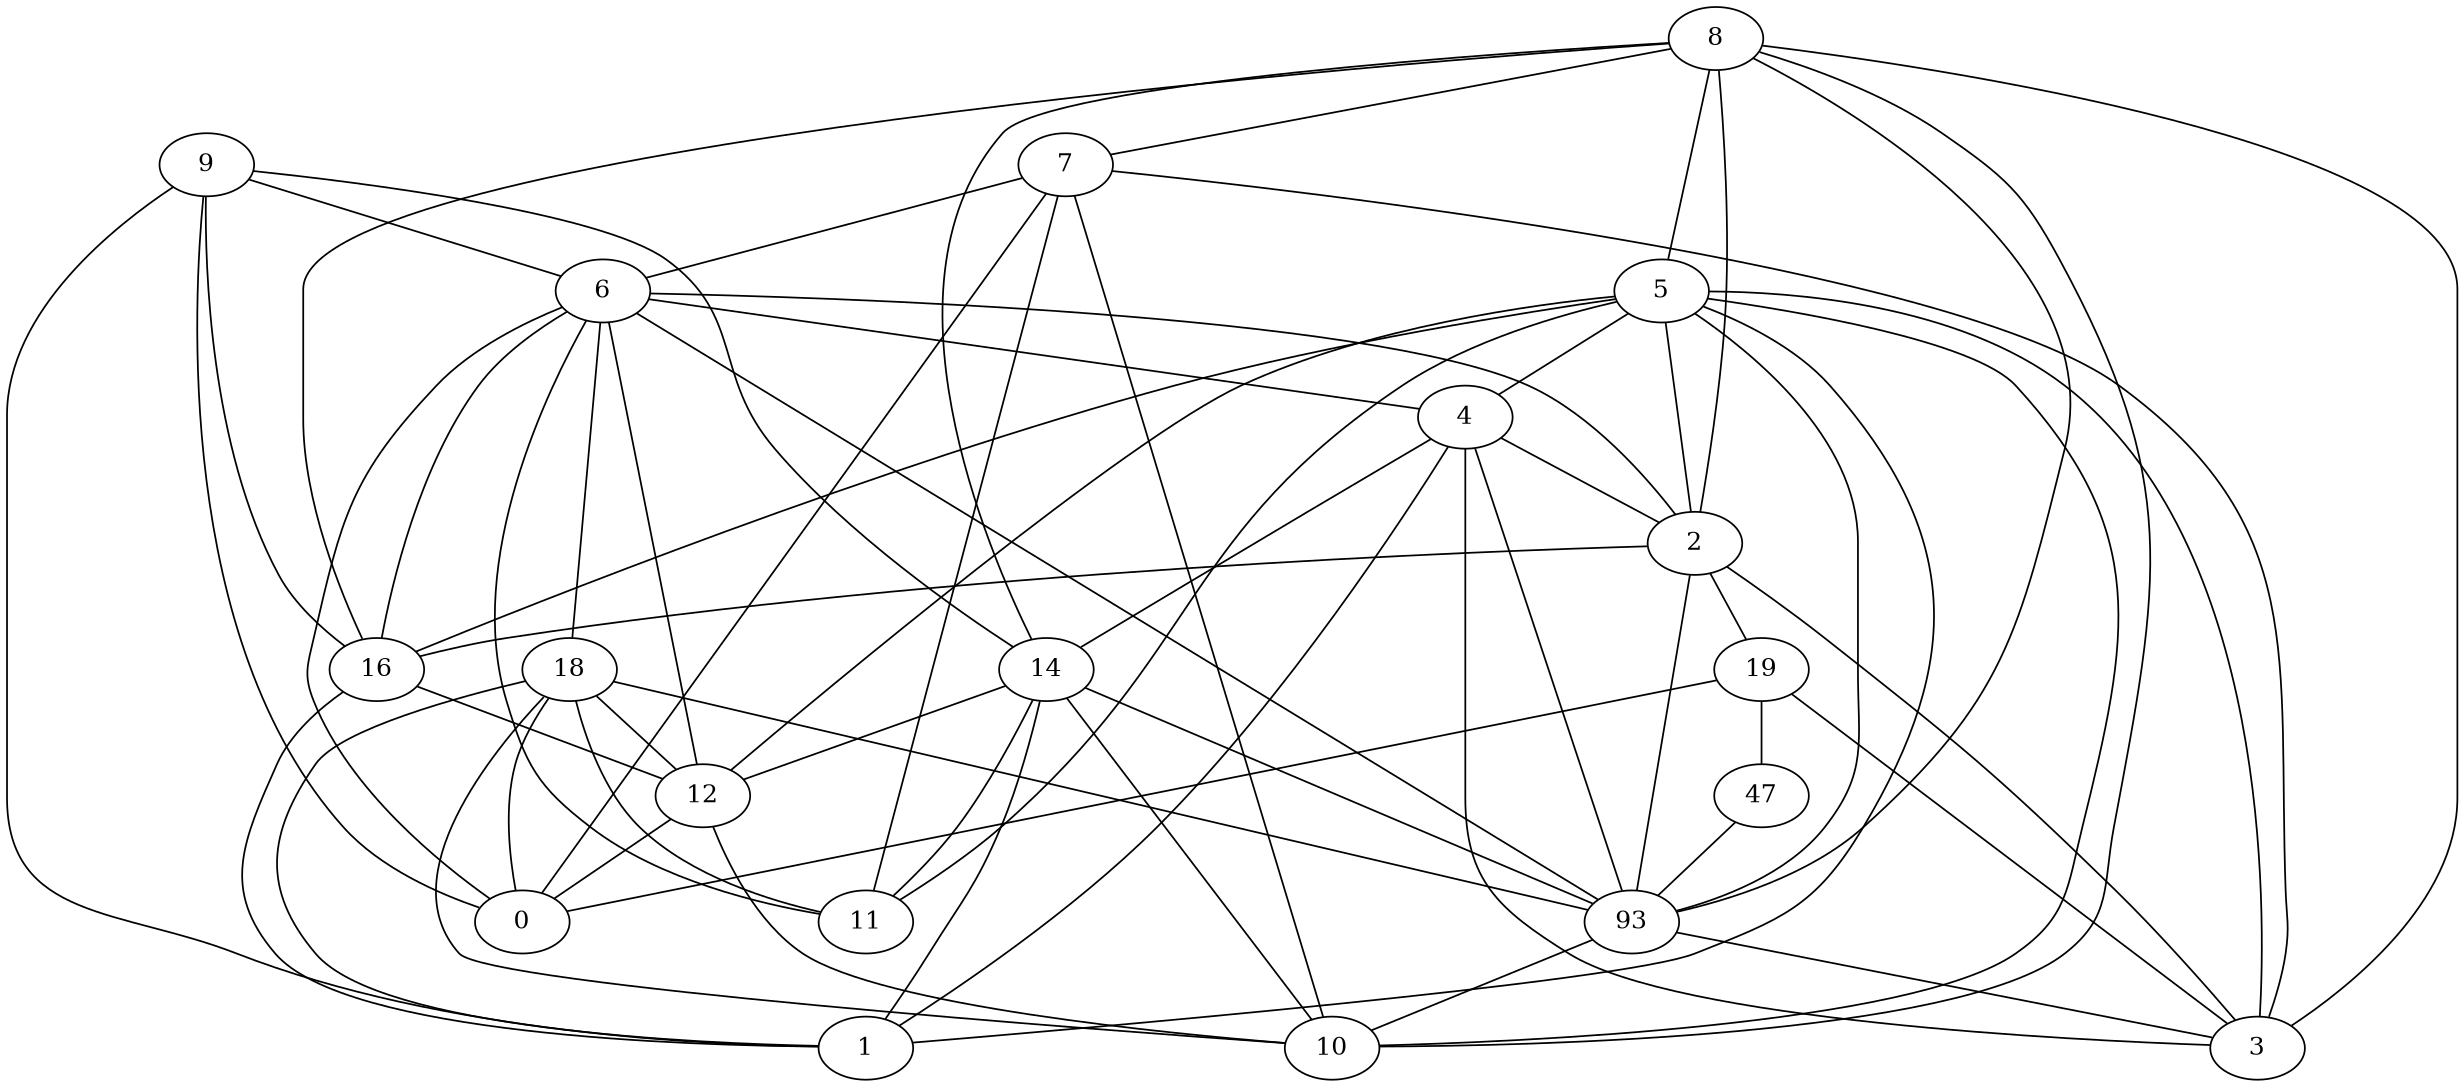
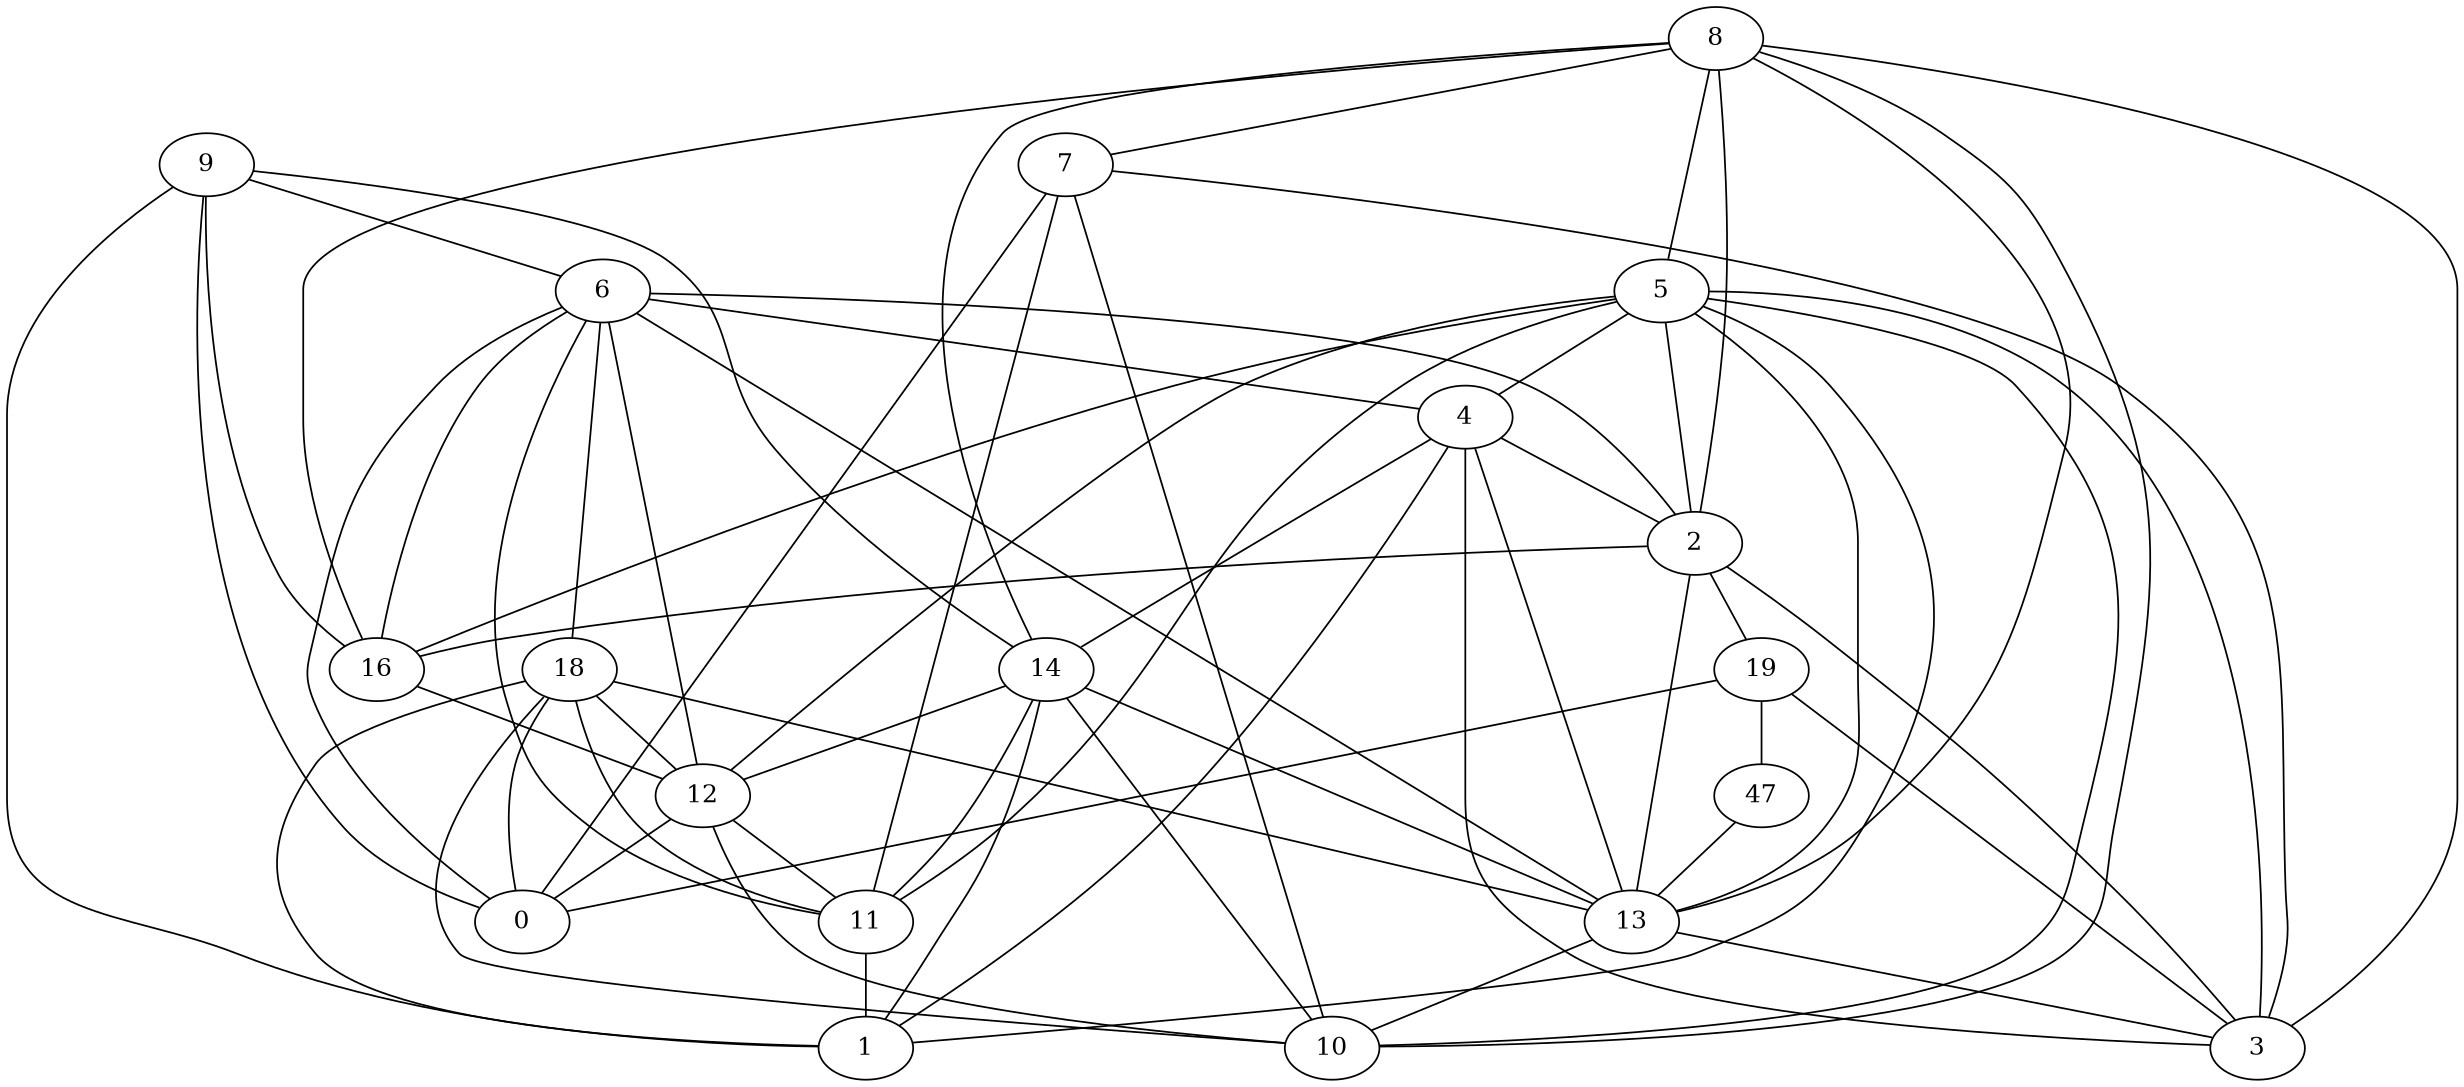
(834, 228) -> none
none -> (782, 857)
(1632, 922) -> (1632, 922)
(274, 952) -> (866, 991)
